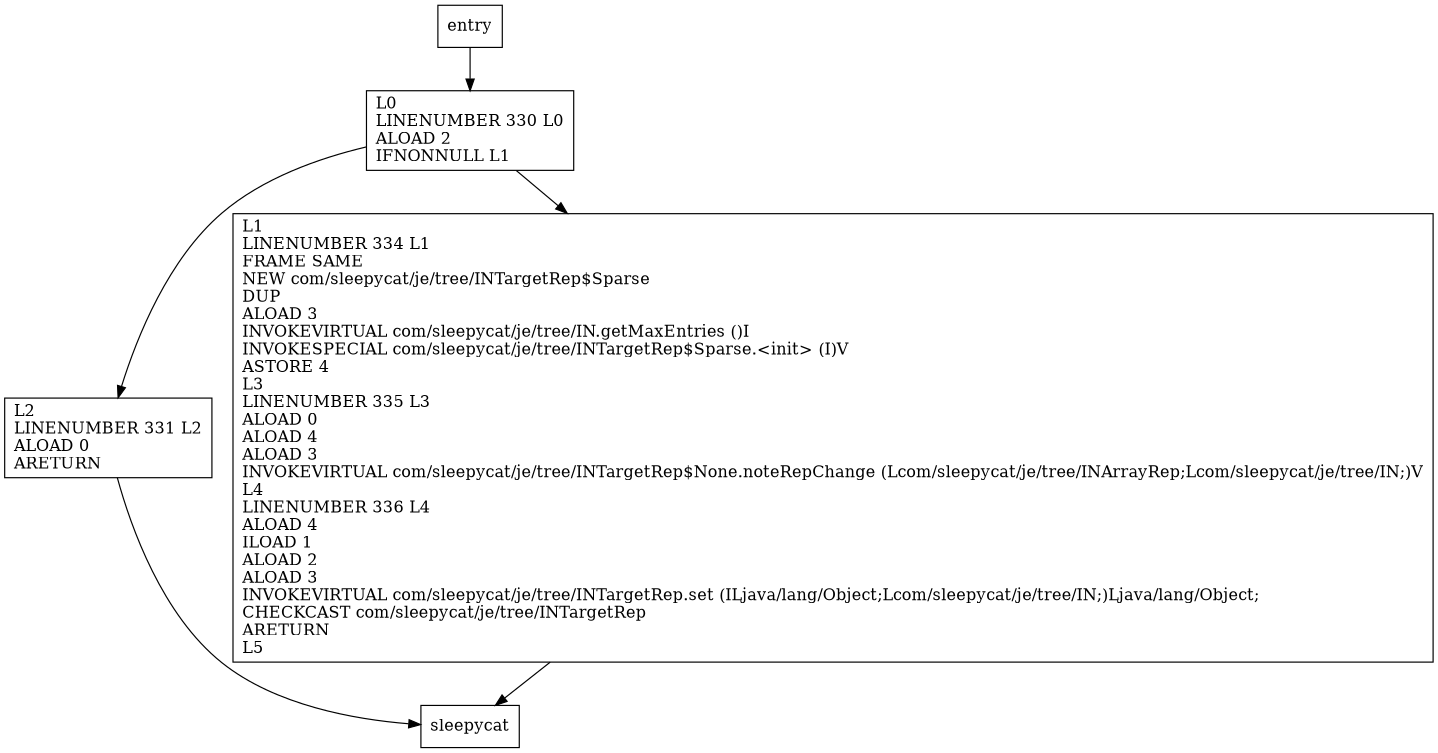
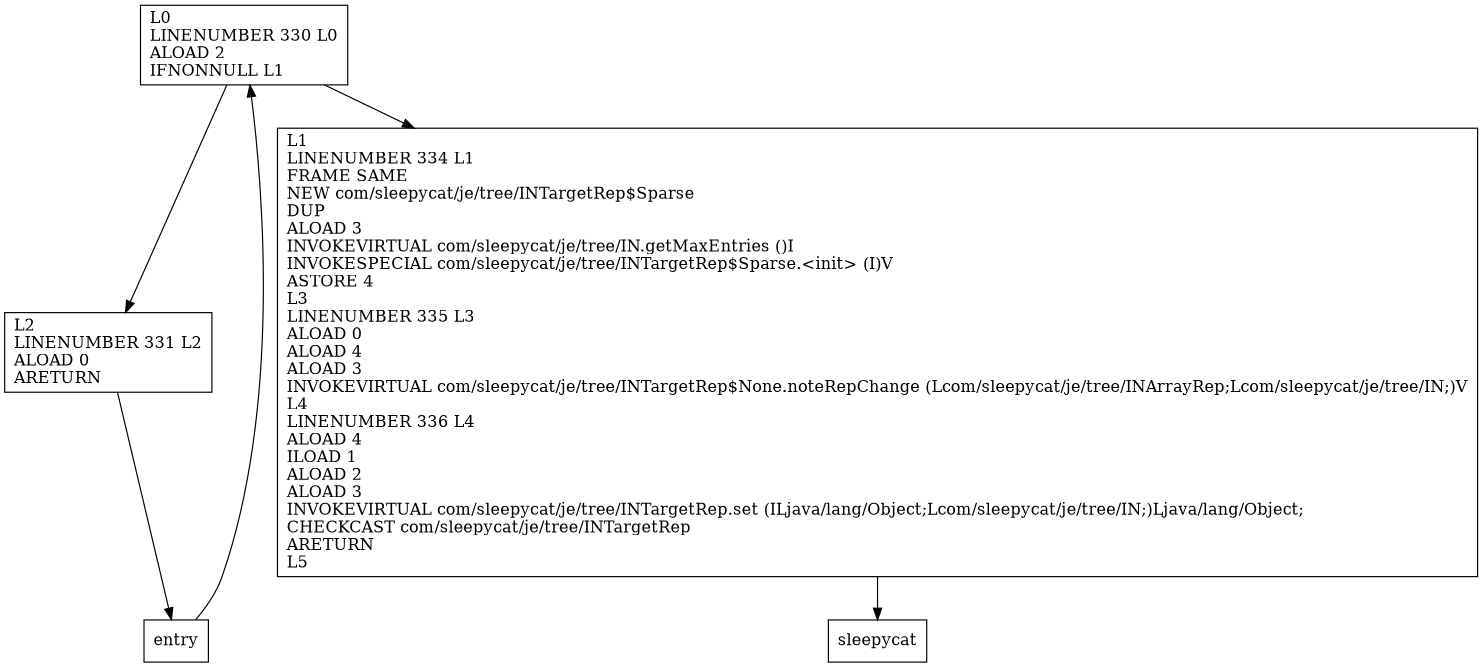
(216, 657) -> (143, 500)
